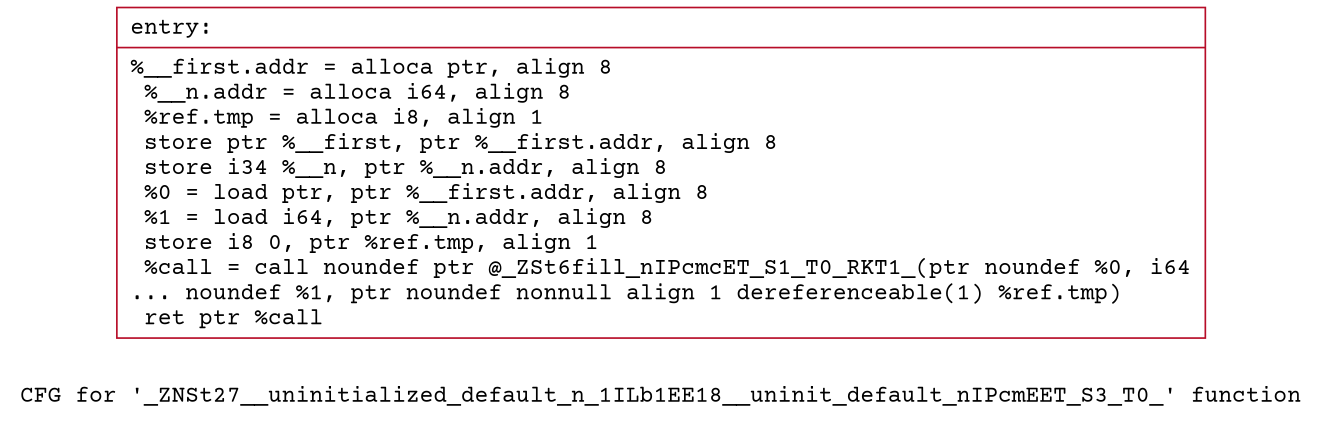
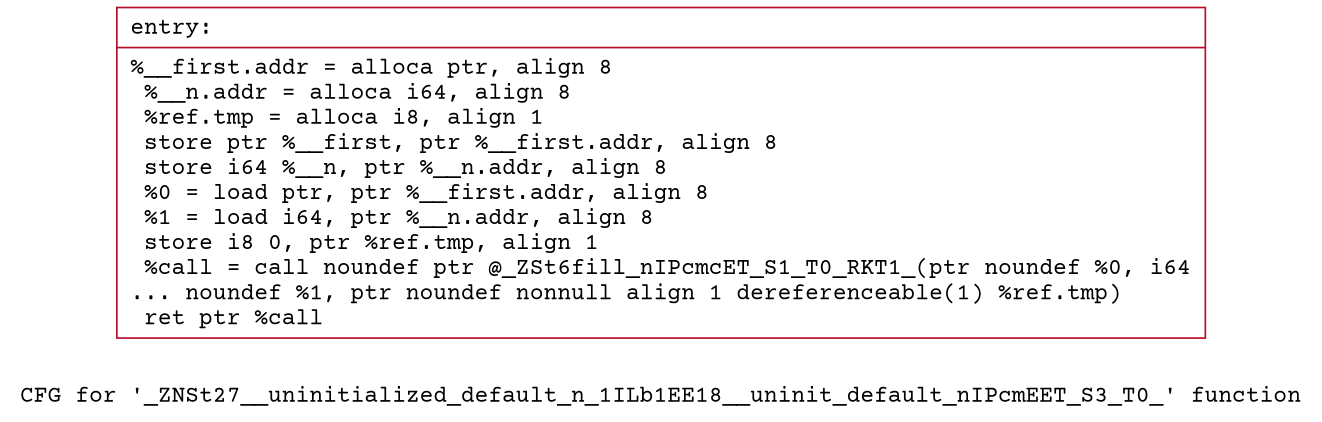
(399, 167) -> (399, 167)
